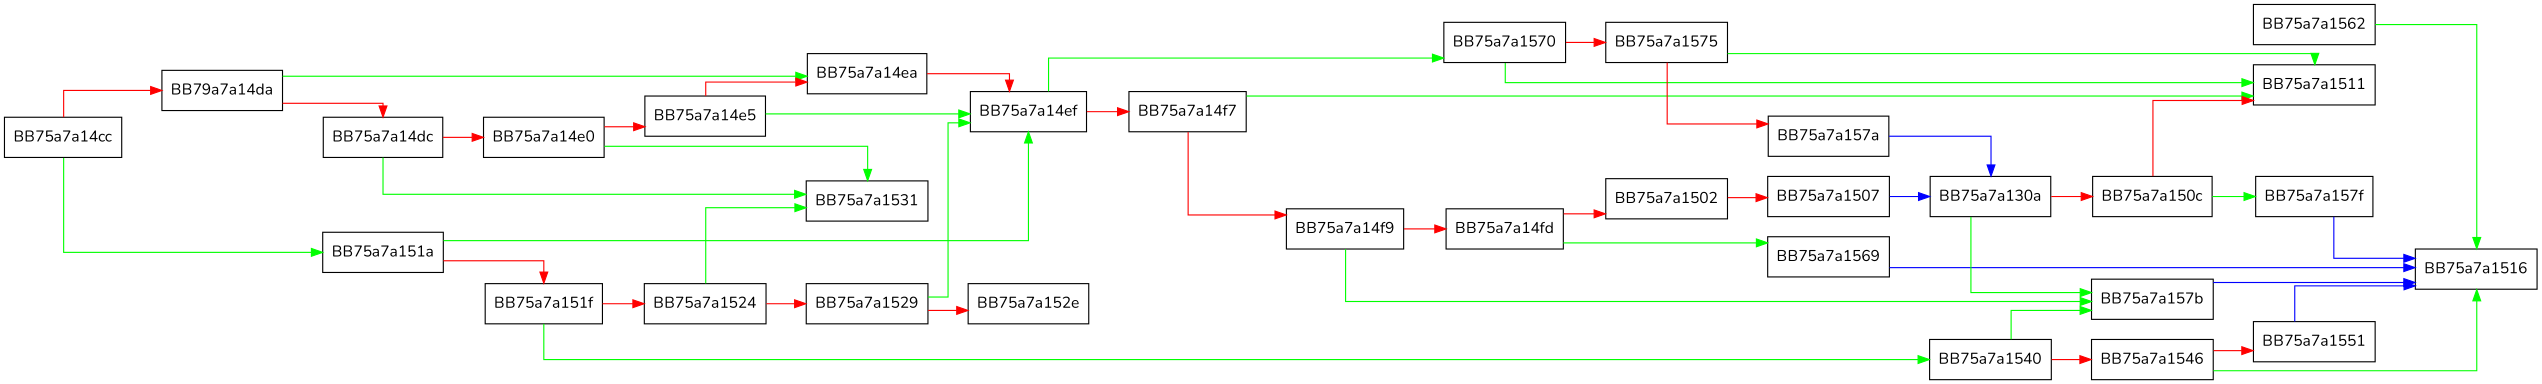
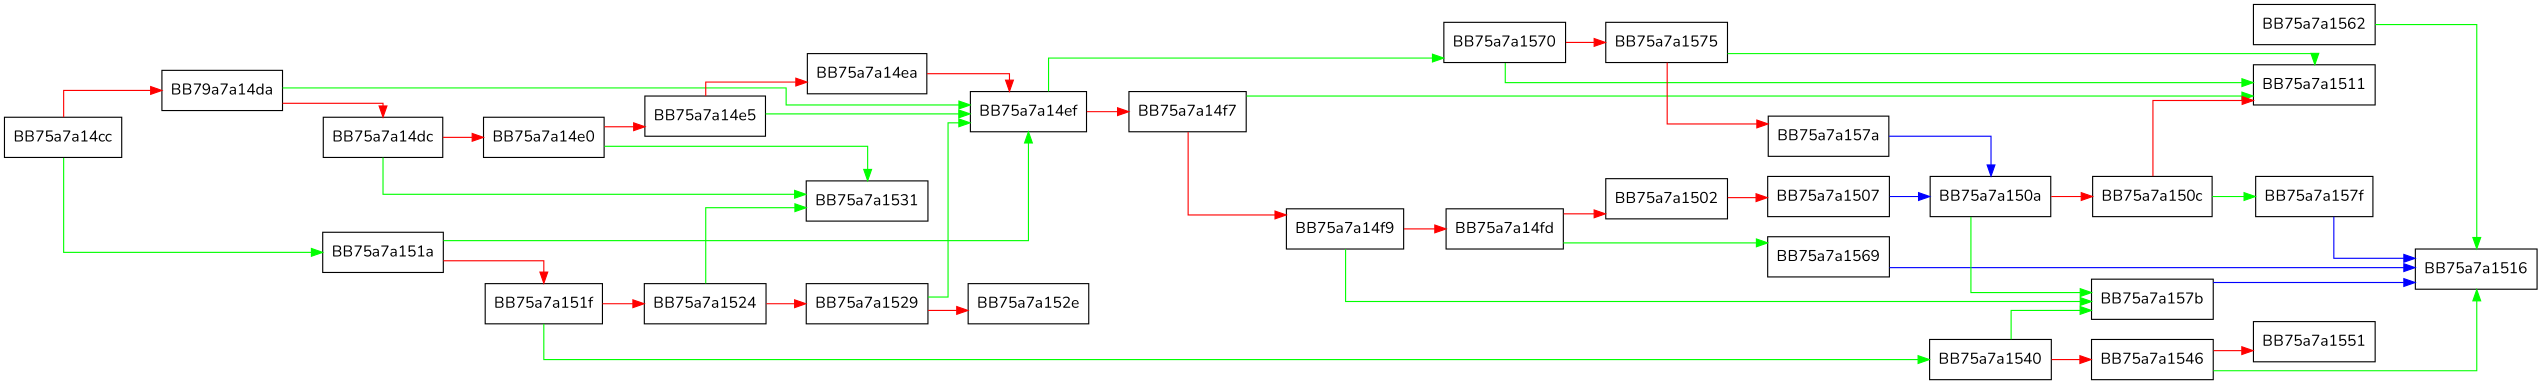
(539, 76) -> (629, 88)
(1990, 197) -> (1990, 197)
(2332, 286) -> none
